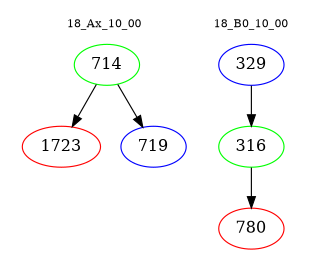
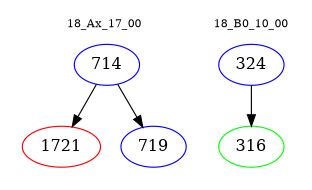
(105, 24) -> (105, 24)
(107, 65) -> (107, 65)
(251, 65) -> (251, 65)
(61, 147) -> (61, 147)
(251, 229) -> none
